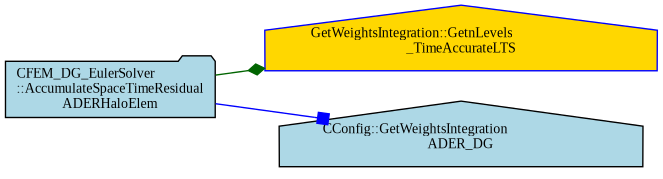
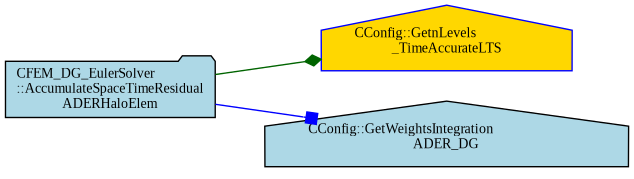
(461, 41) -> (447, 41)
